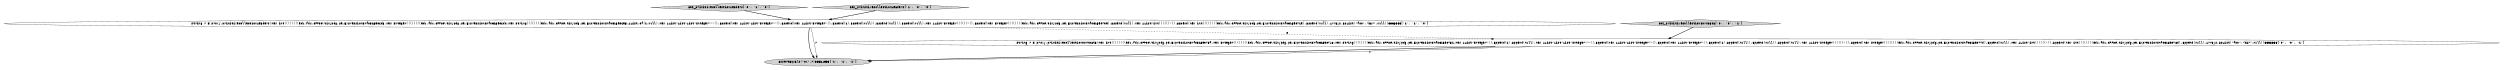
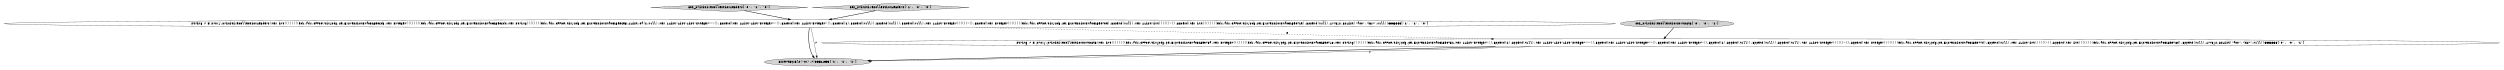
(1701, 24) -> (1677, 24)
